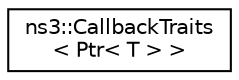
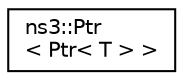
(120, 40) -> (92, 40)
